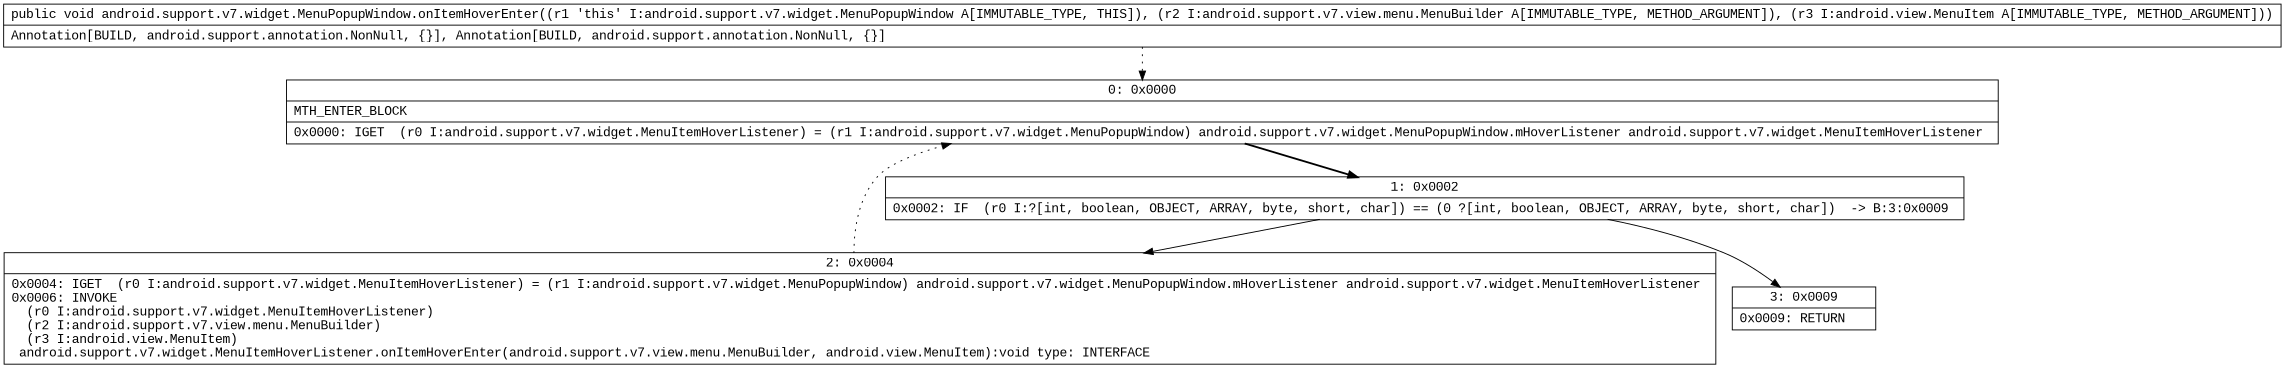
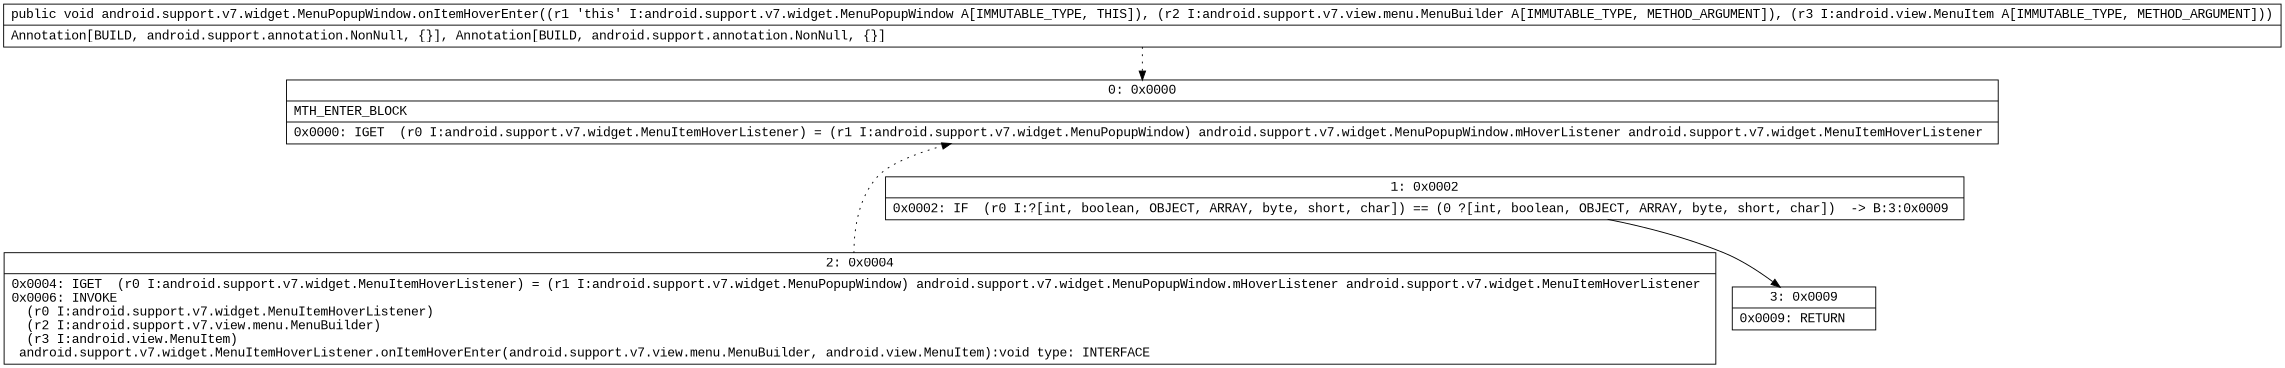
(1297, 159) -> none
(1236, 235) -> none
